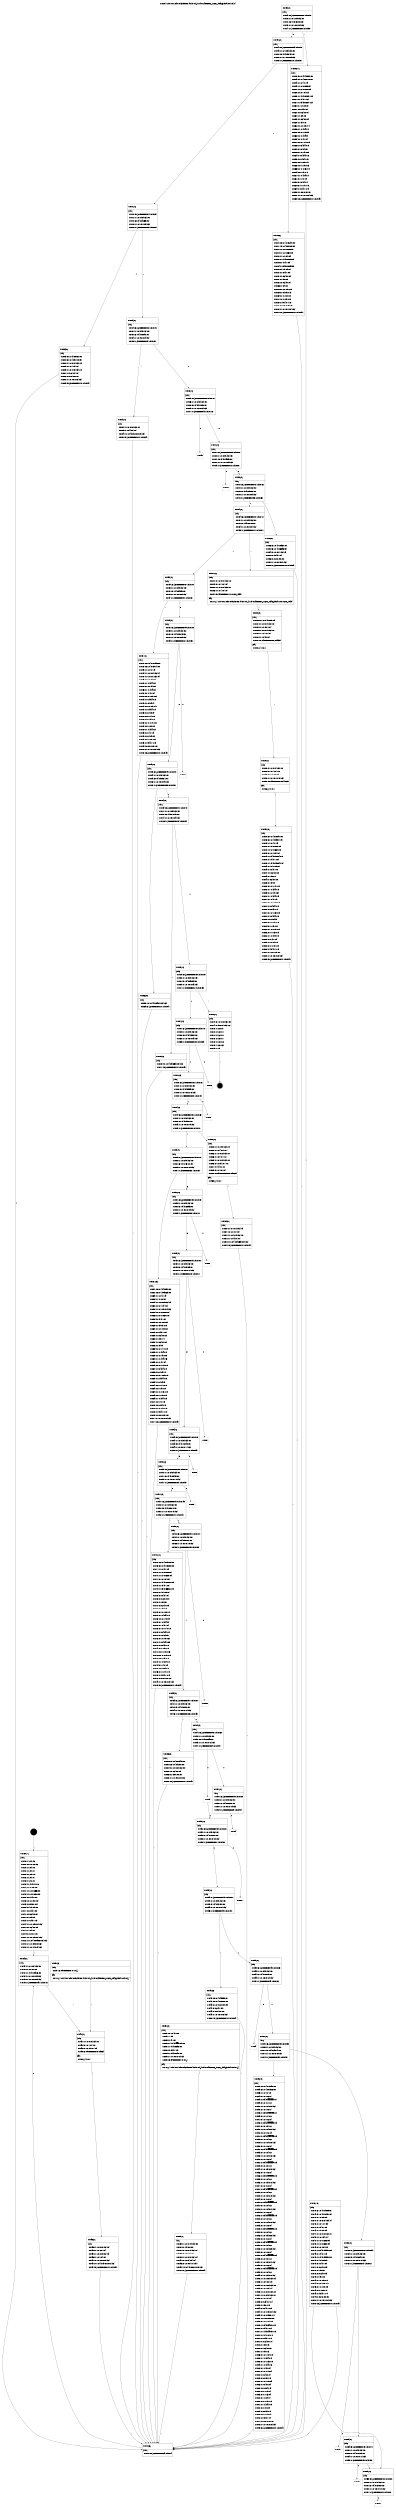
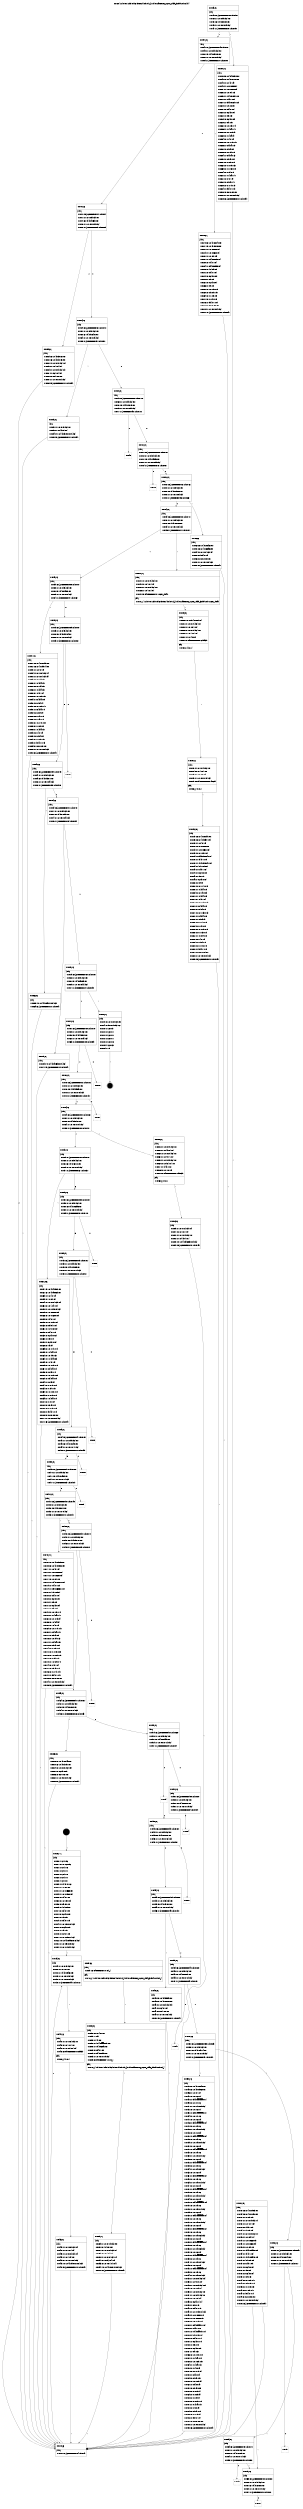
(91, 2006) -> (124, 2002)
